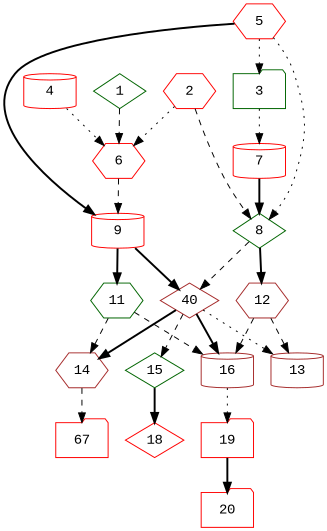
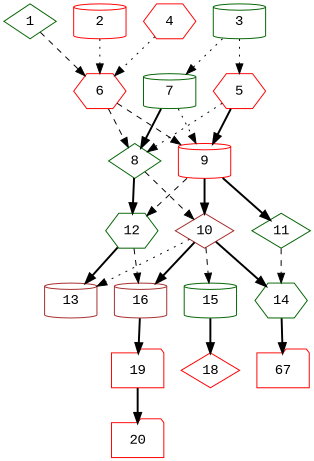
(259, 51) -> (239, 51)
(50, 91) -> (170, 21)
(190, 91) -> (100, 21)
(259, 91) -> (239, 21)
none -> (184, 120)
(259, 161) -> (170, 91)
(216, 162) -> (116, 124)
none -> (174, 191)
(117, 301) -> (281, 231)
(190, 301) -> (205, 231)
(262, 301) -> (132, 231)
(164, 331) -> none
(277, 331) -> (105, 262)
(82, 370) -> (281, 301)
(155, 370) -> (210, 301)
(82, 400) -> (282, 331)
(227, 400) -> (139, 331)
